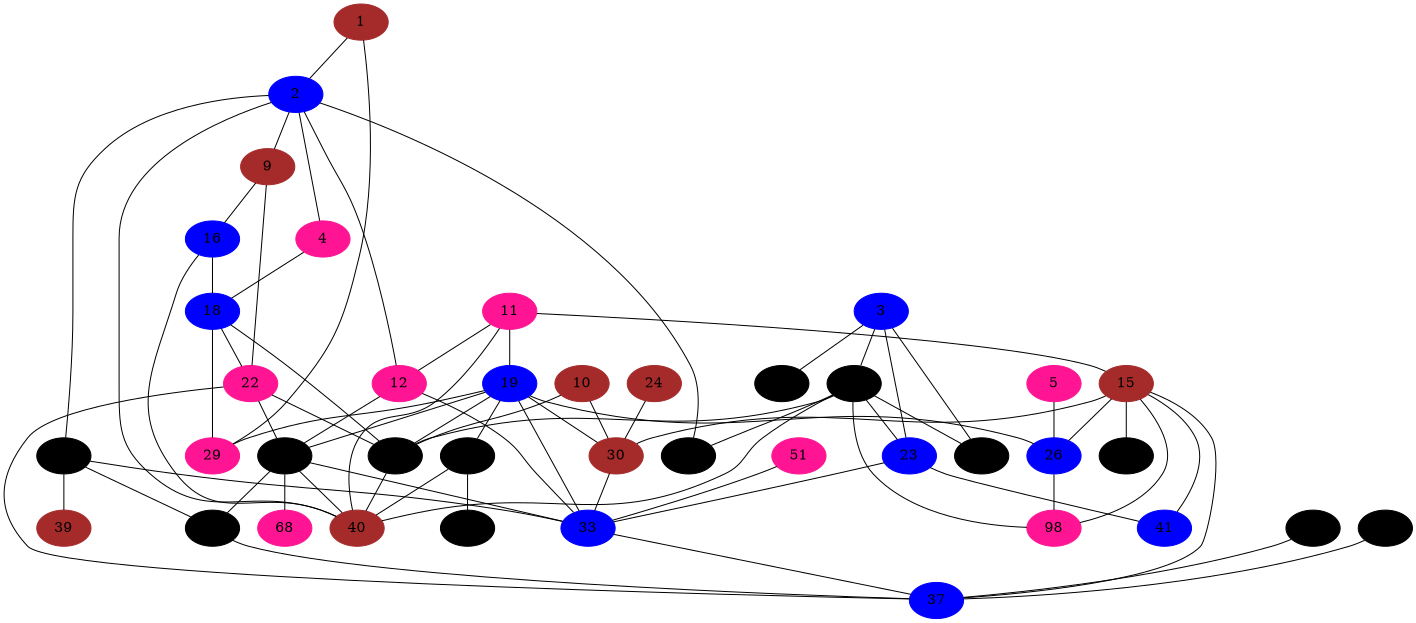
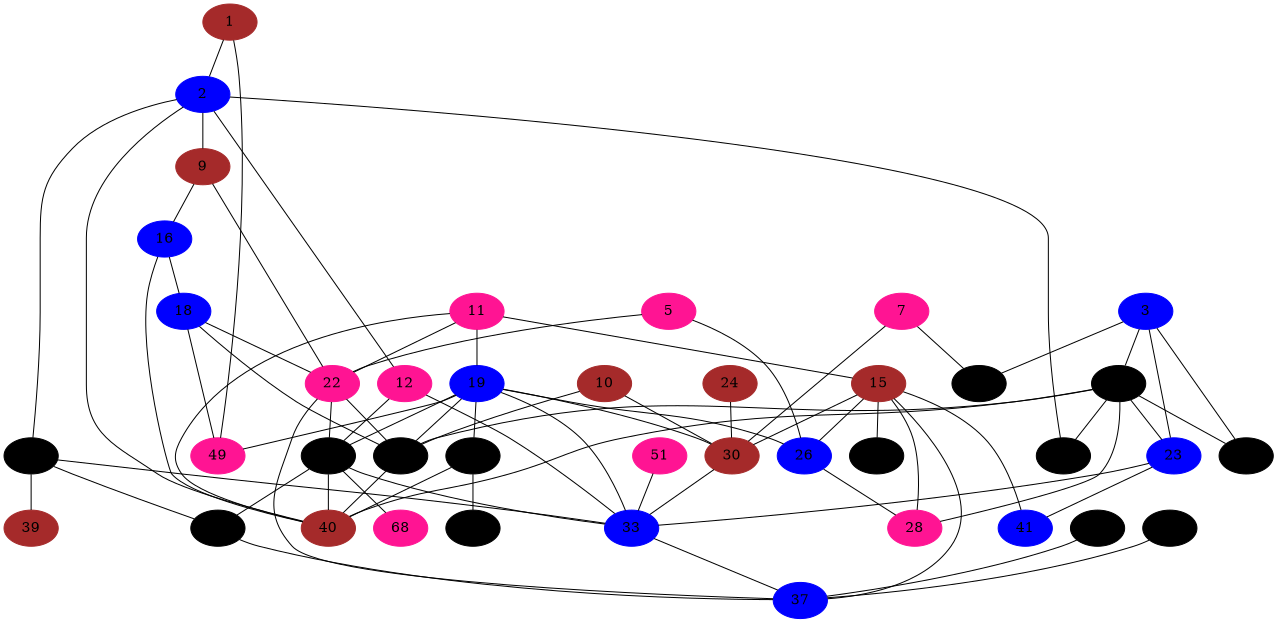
(323, 239) -> none
none -> (902, 311)
none -> (496, 335)
(454, 348) -> (405, 347)
(212, 456) -> (218, 456)
(1054, 528) -> (915, 528)
